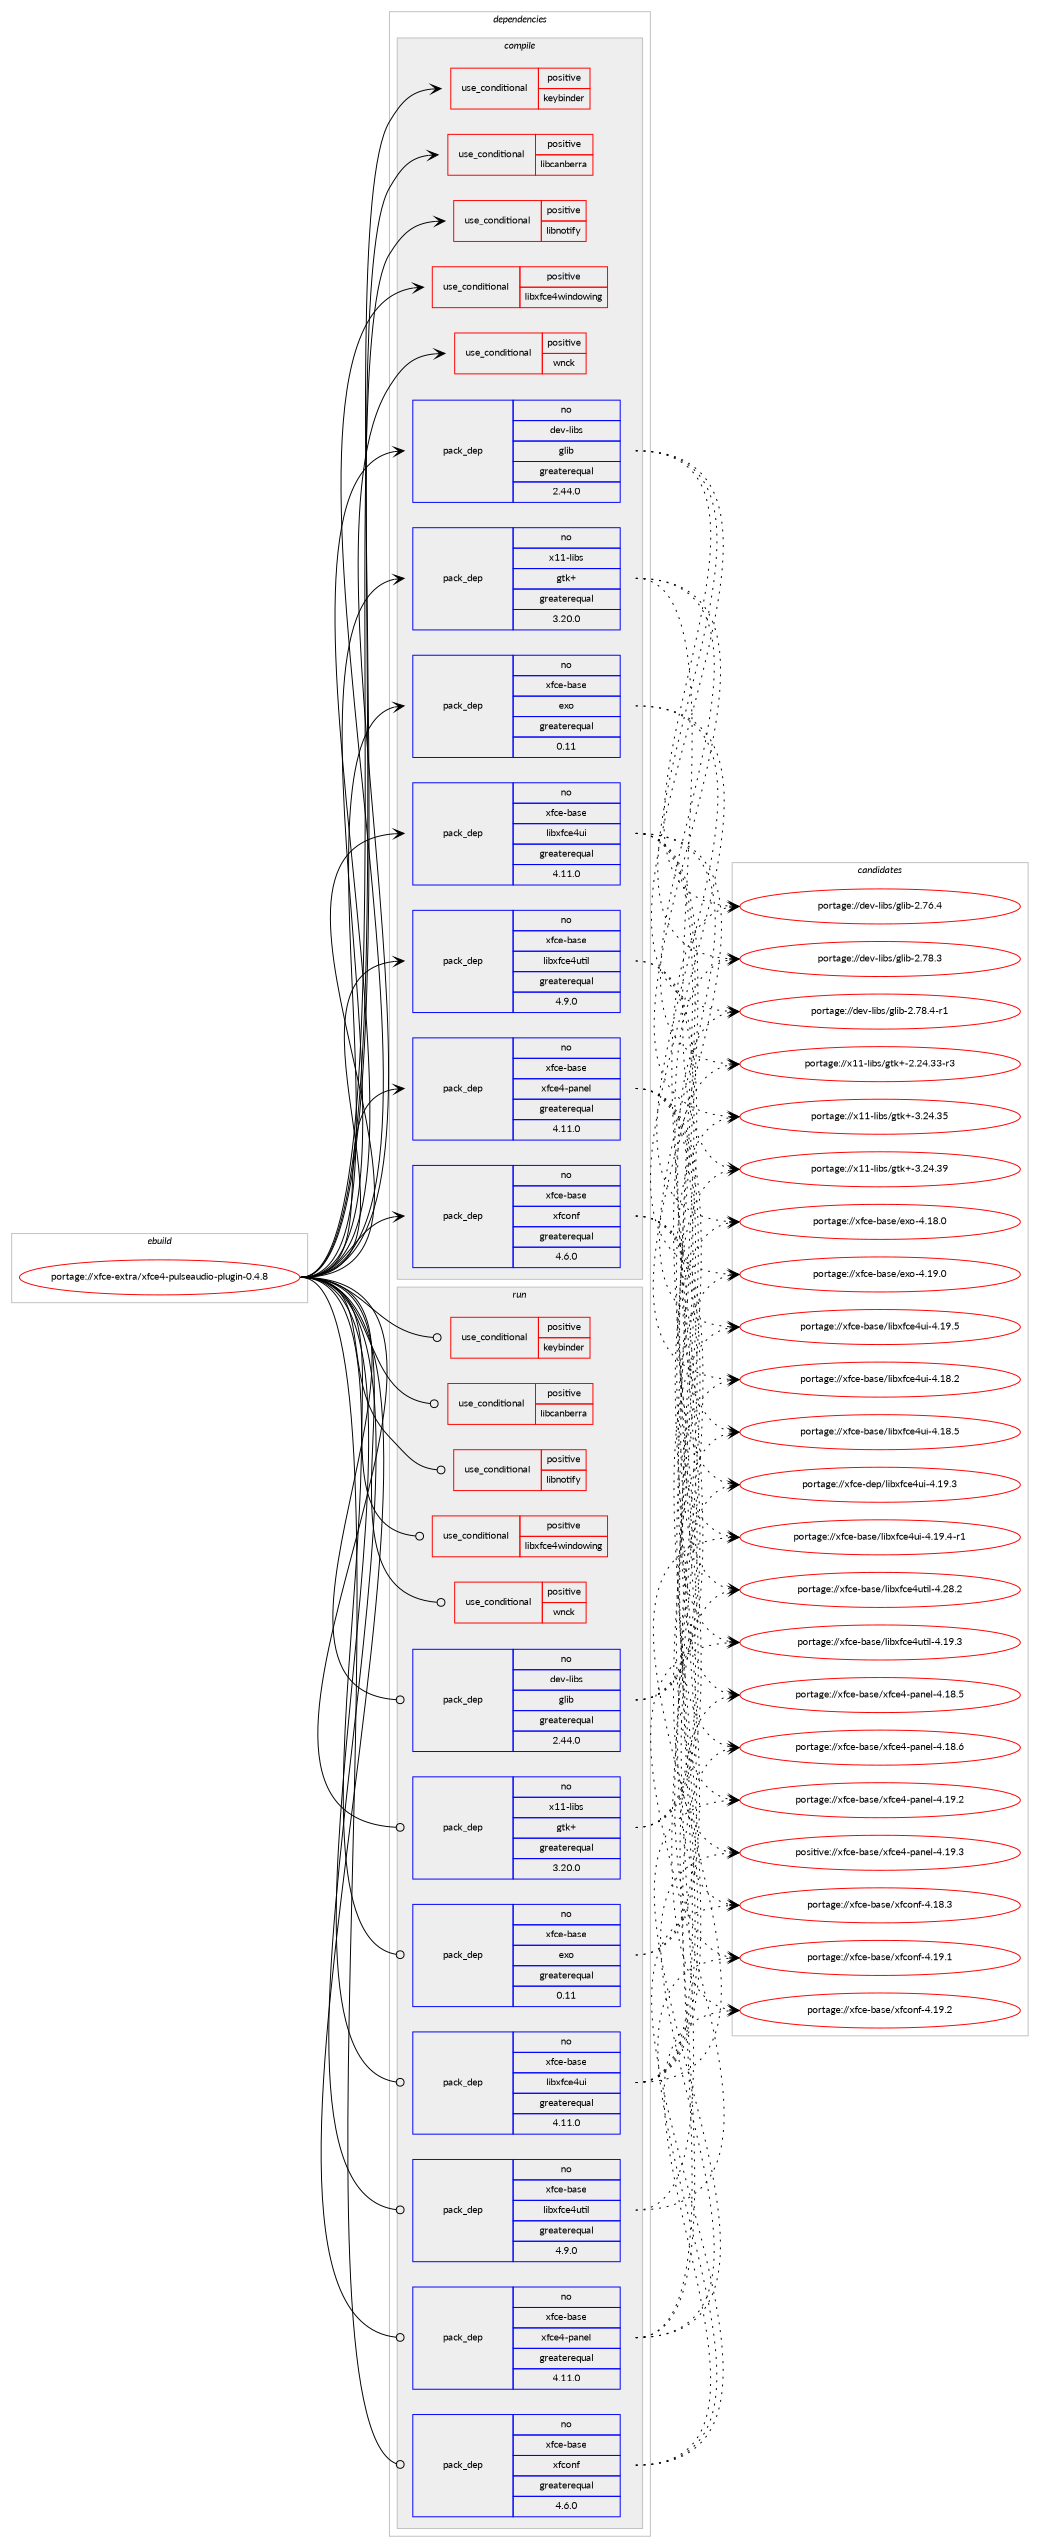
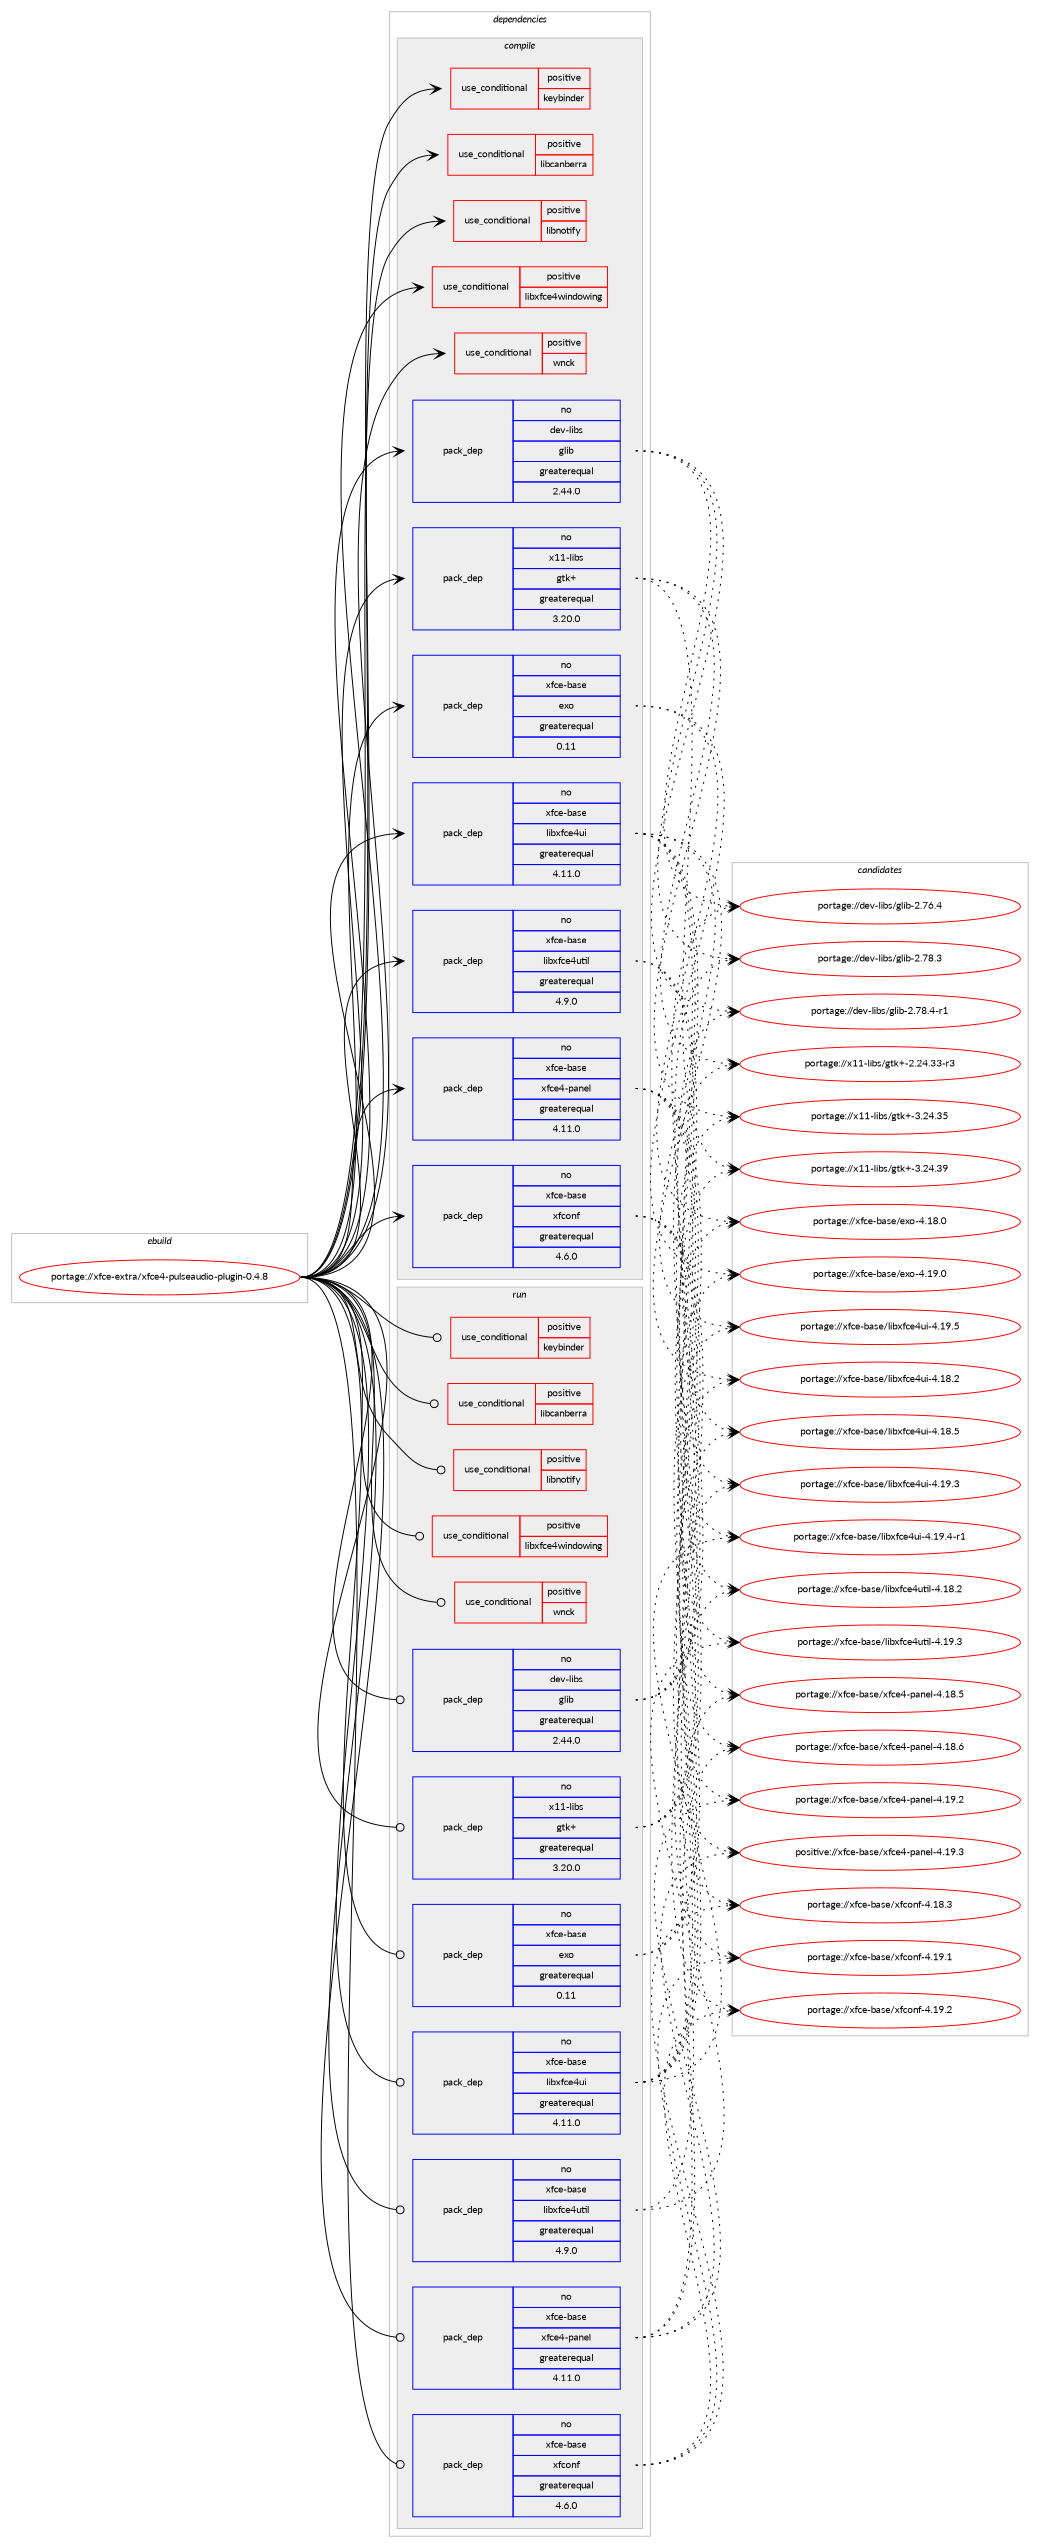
(880, 1485) -> (880, 1485)
(880, 1590) -> (880, 1590)
